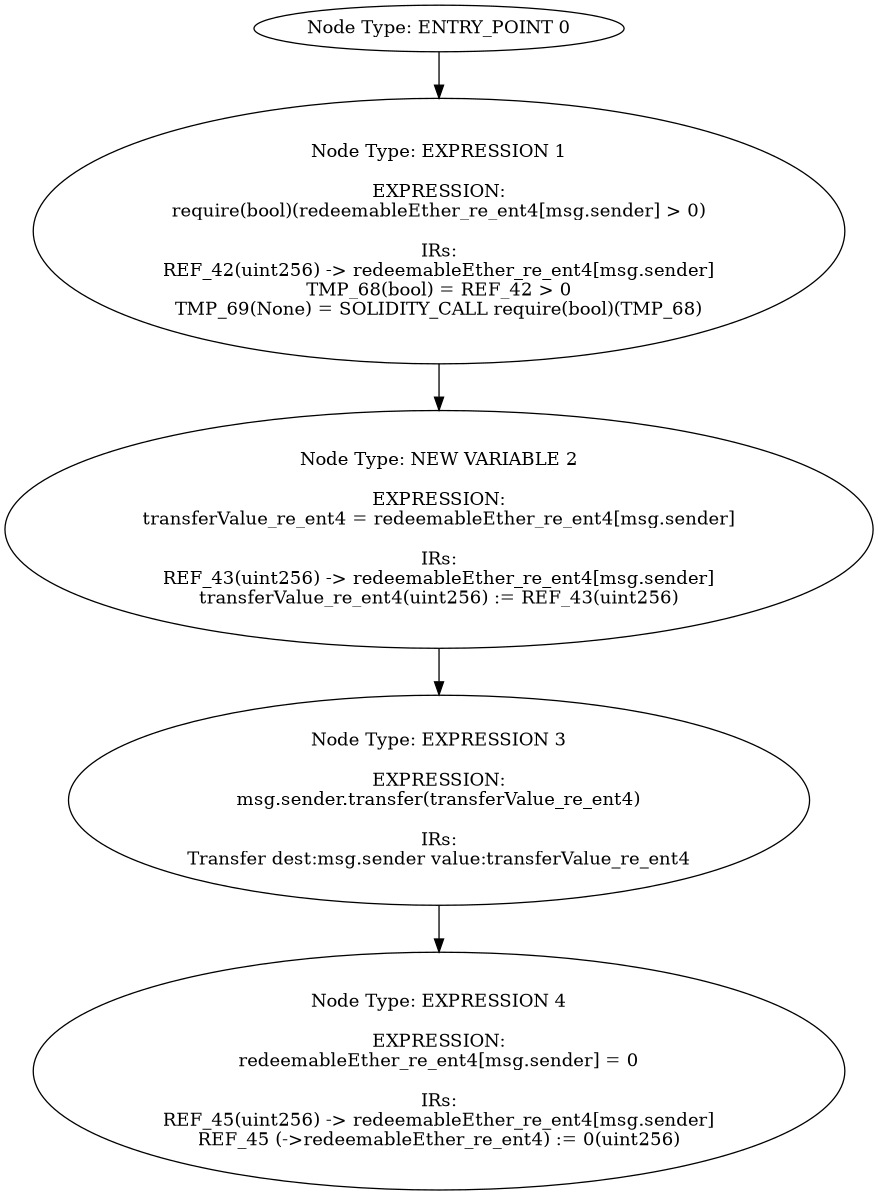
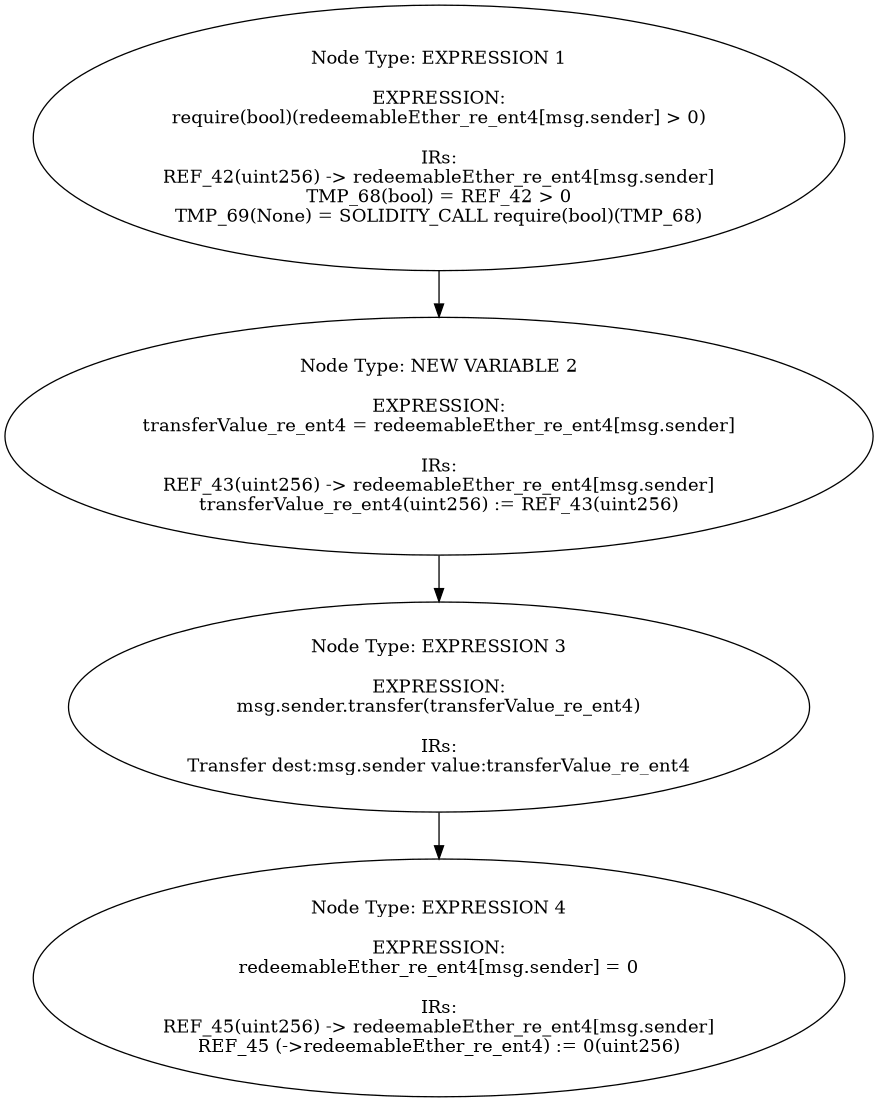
(439, 28) -> none
